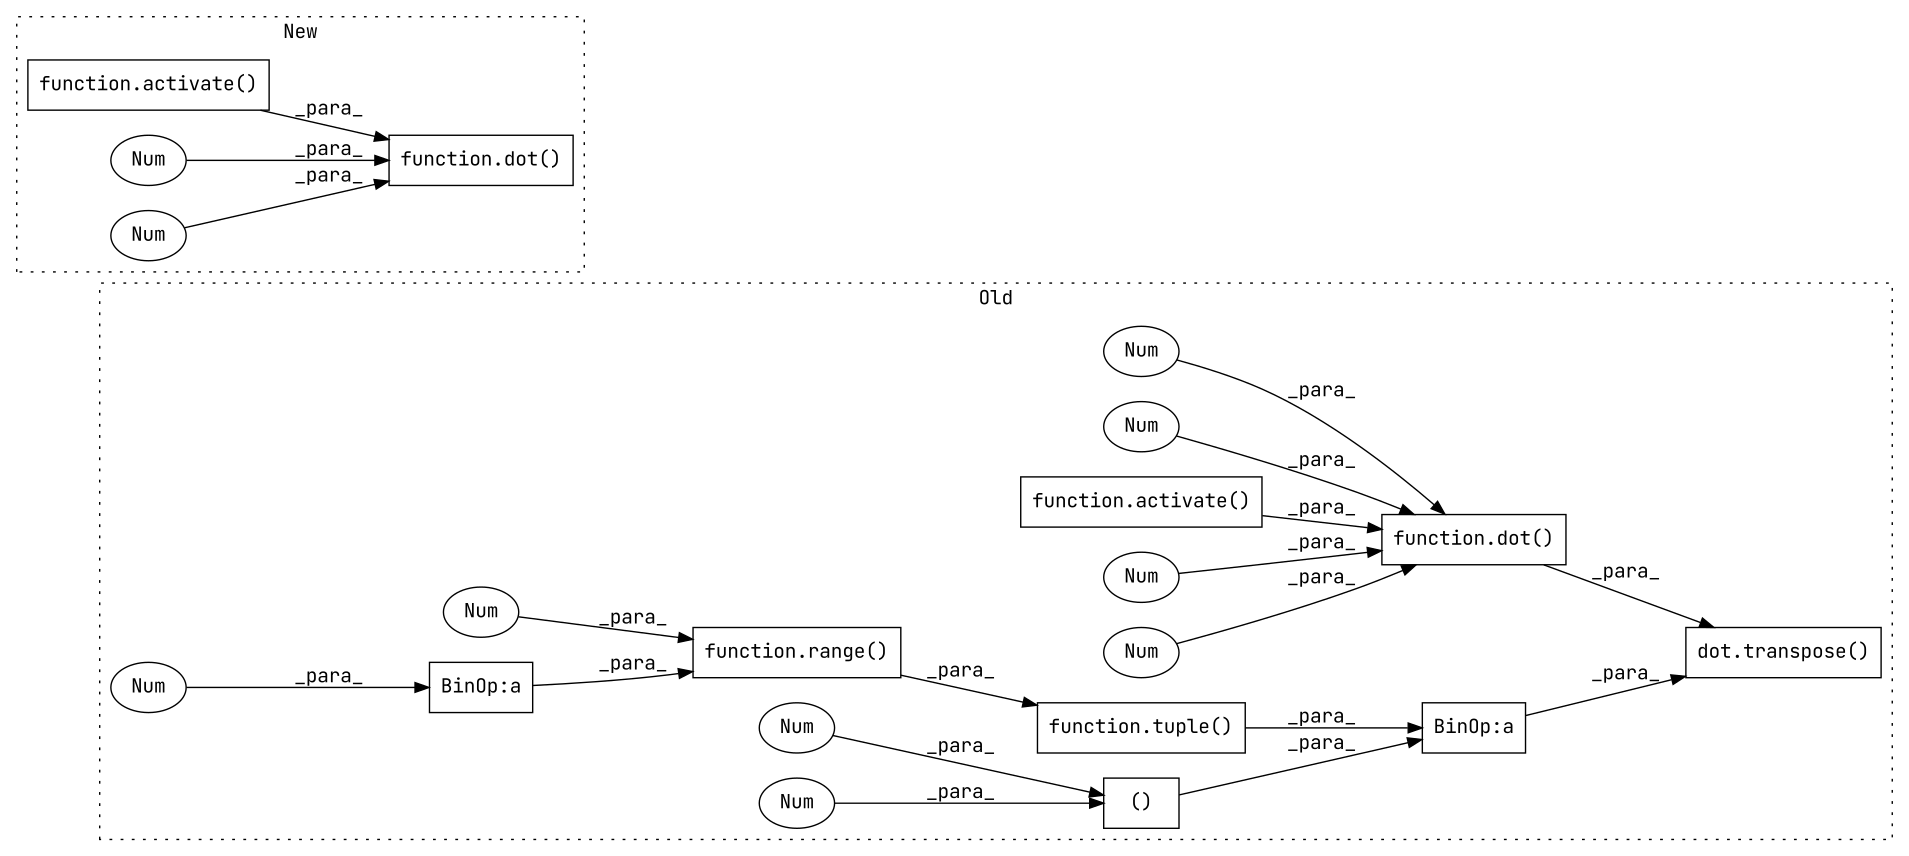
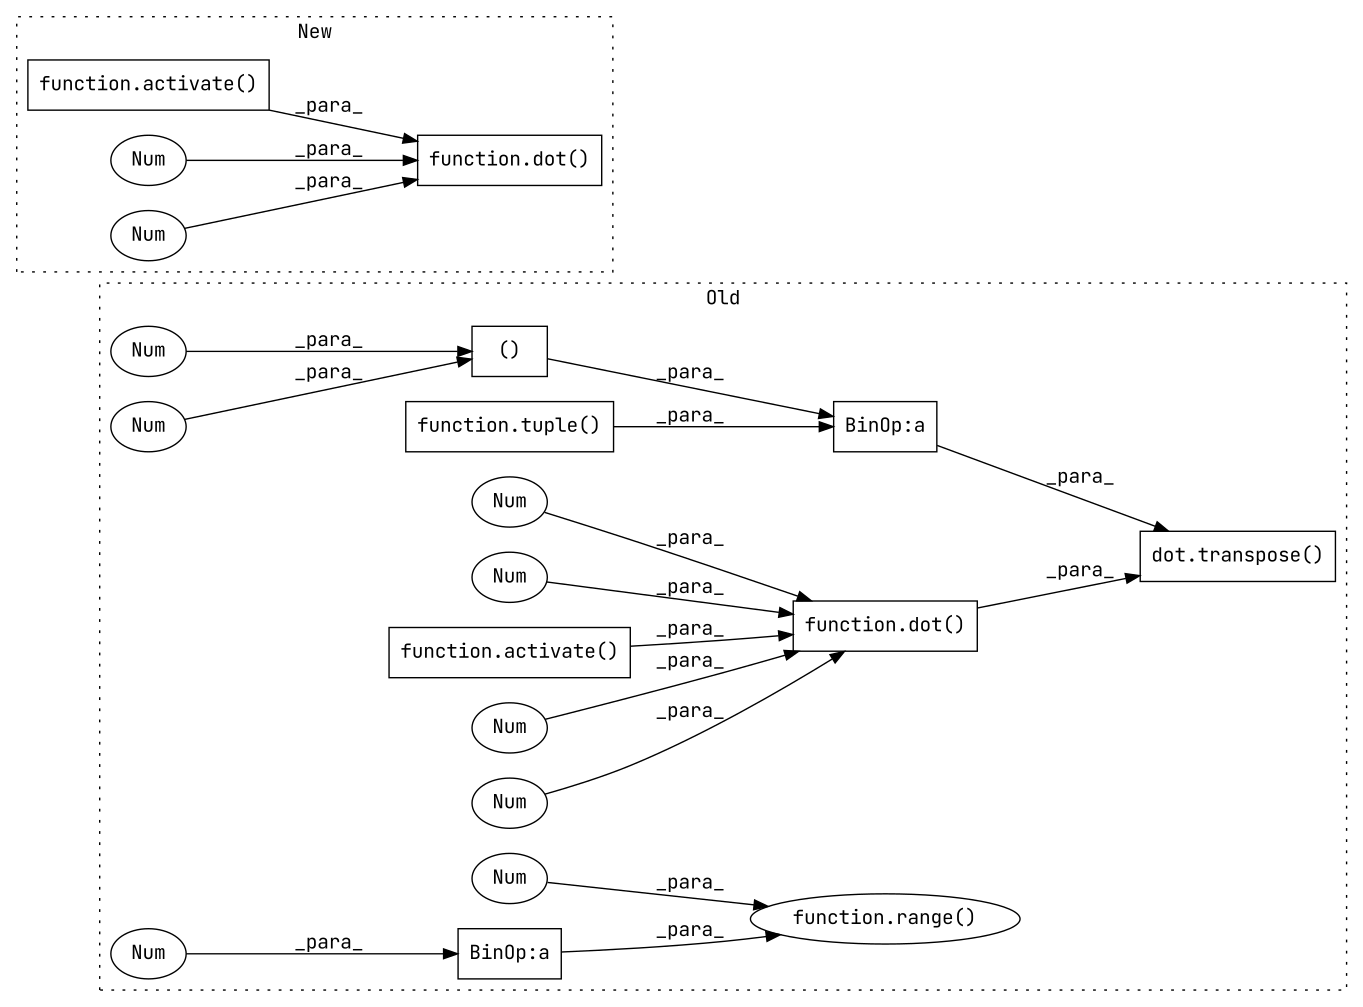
(797, 653) -> (885, 919)
(962, 689) -> none
